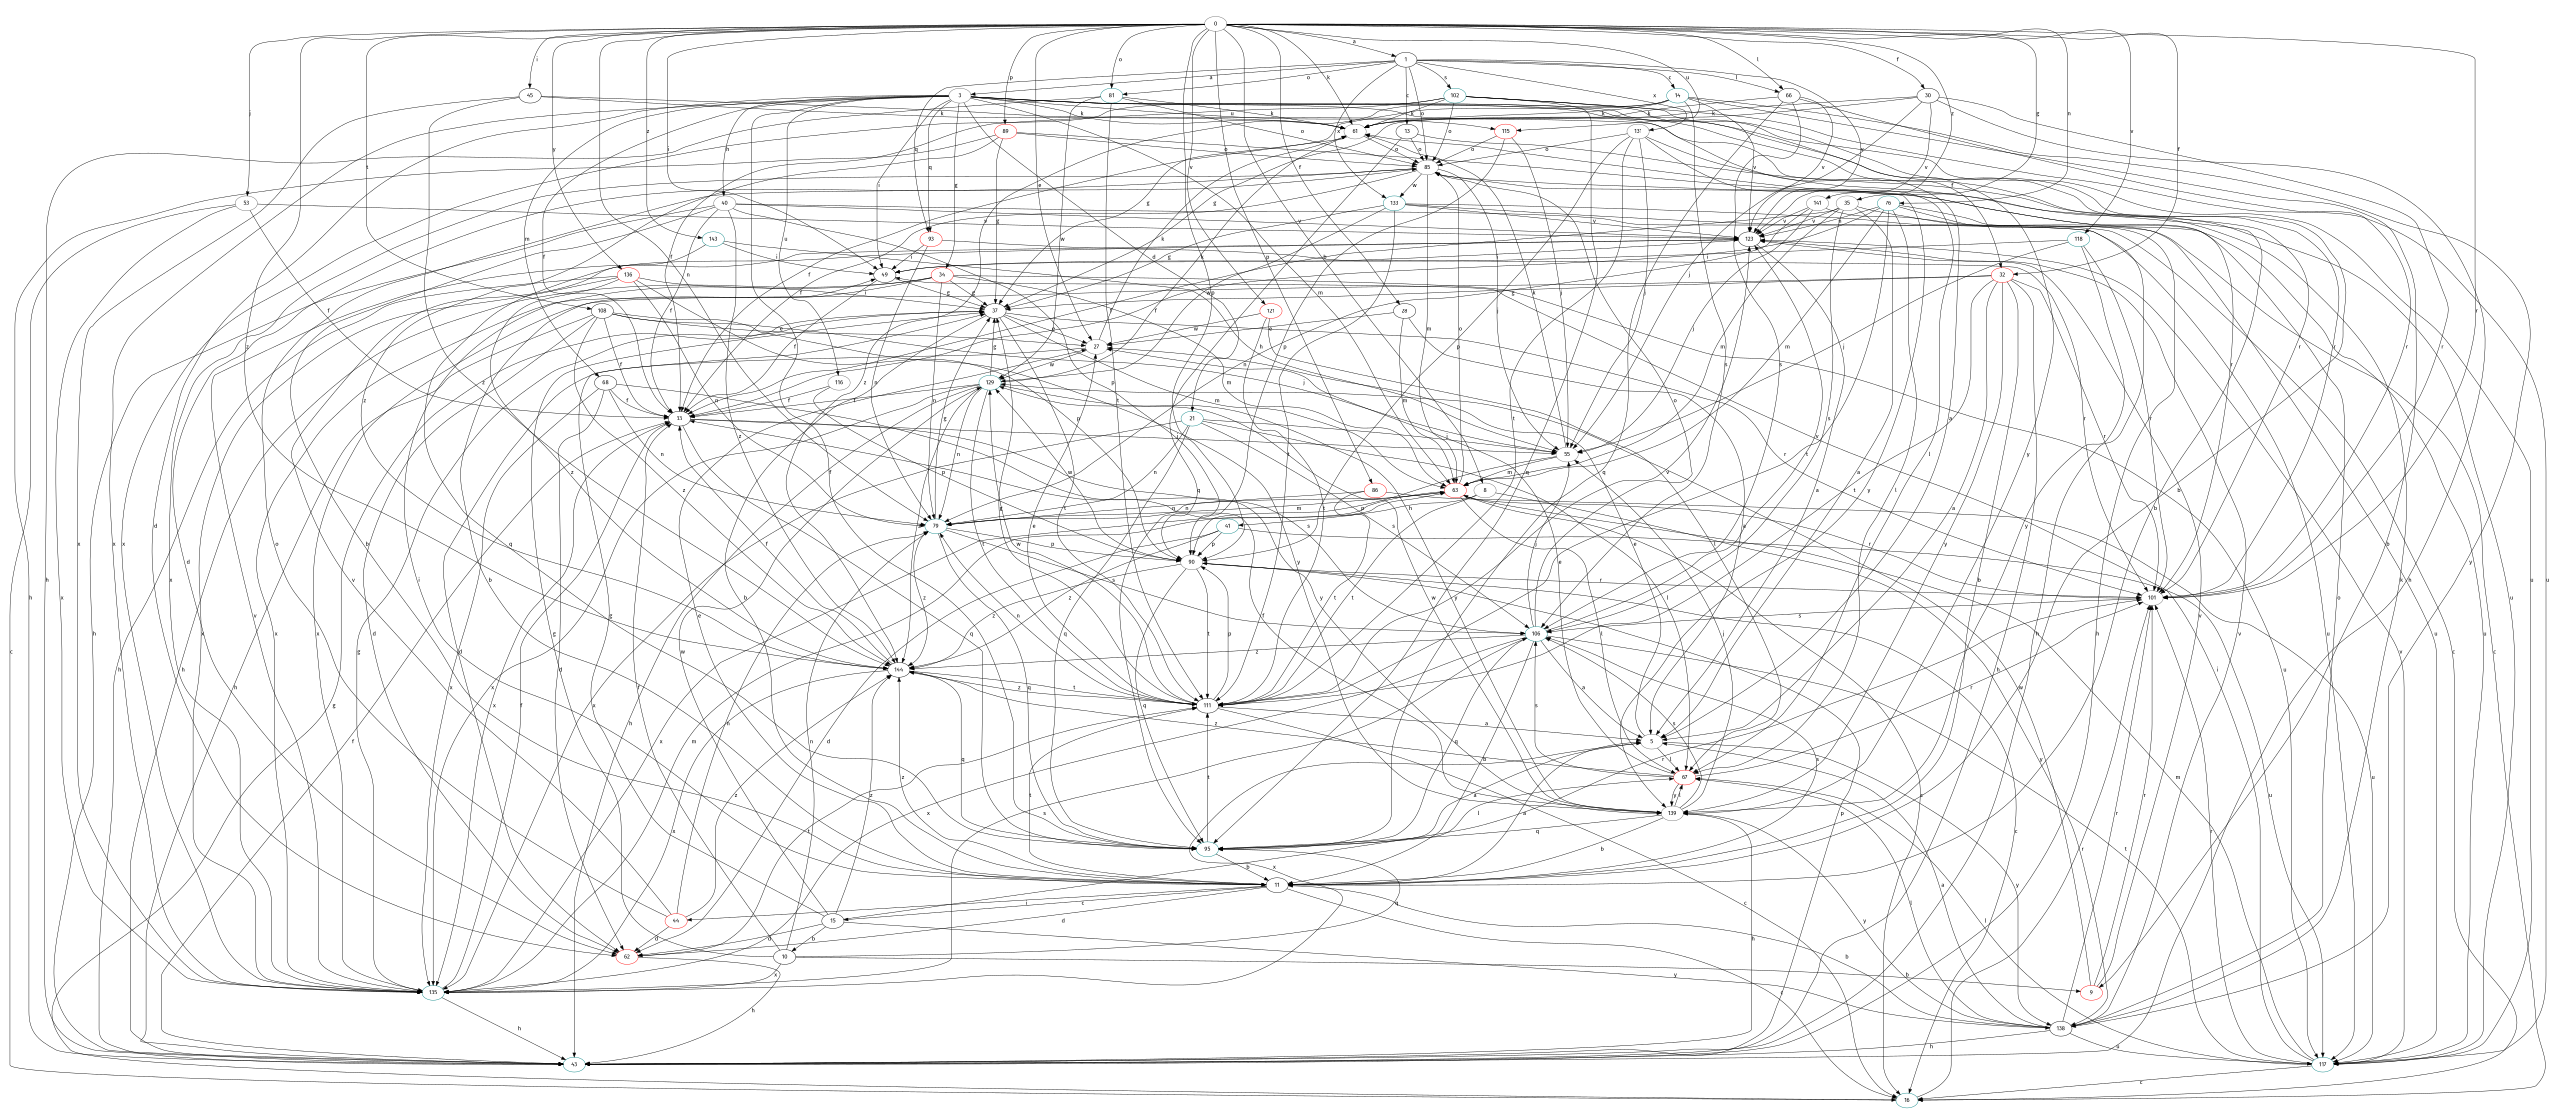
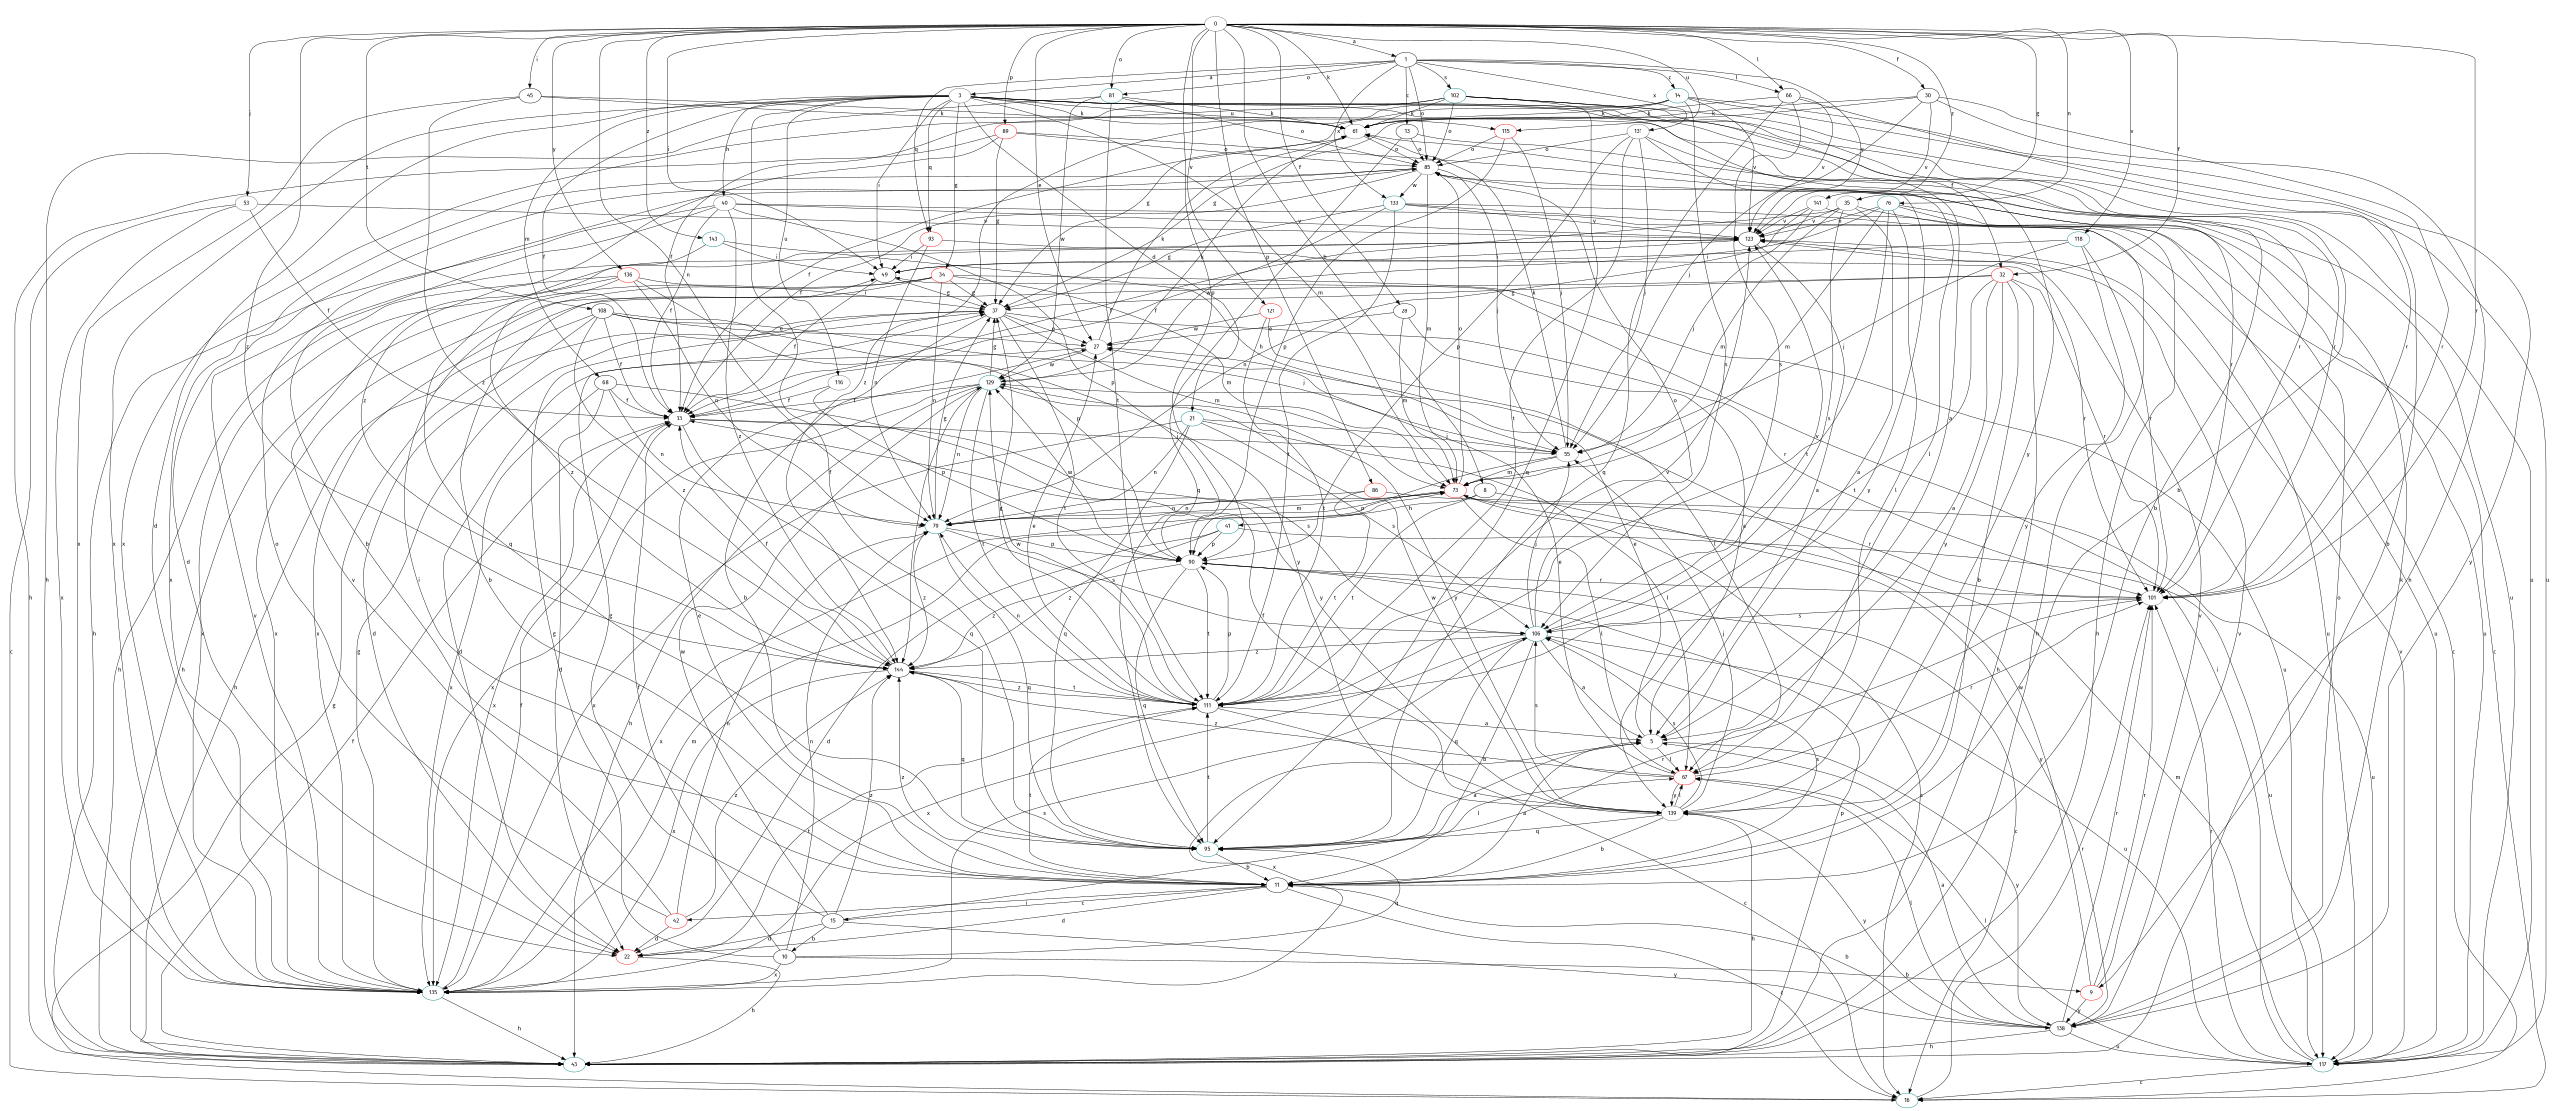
(1455, 490) -> (1455, 490)
(1485, 490) -> (1485, 490)
(2126, 849) -> (2126, 849)
(676, 921) -> (676, 921)
(627, 957) -> (627, 957)
none -> (2078, 1009)
